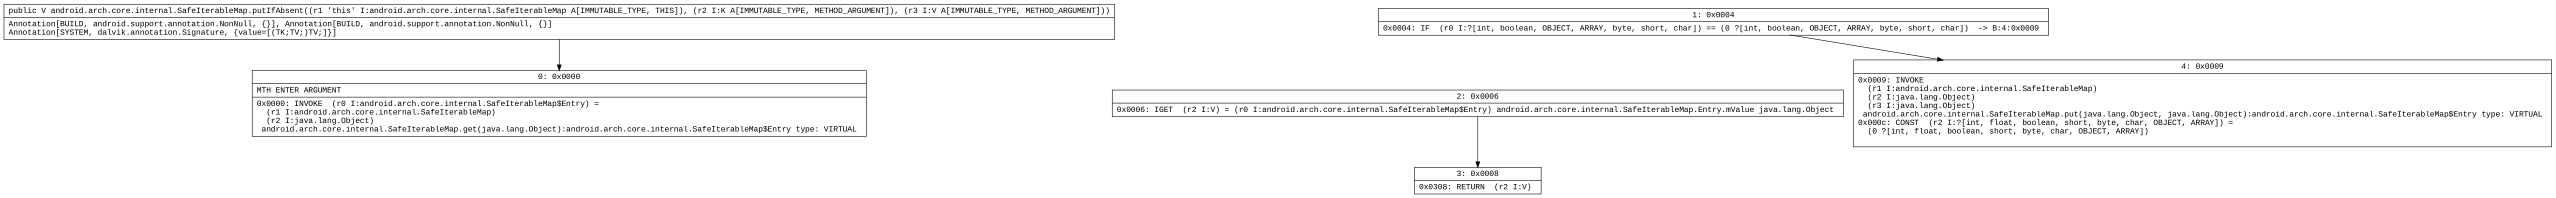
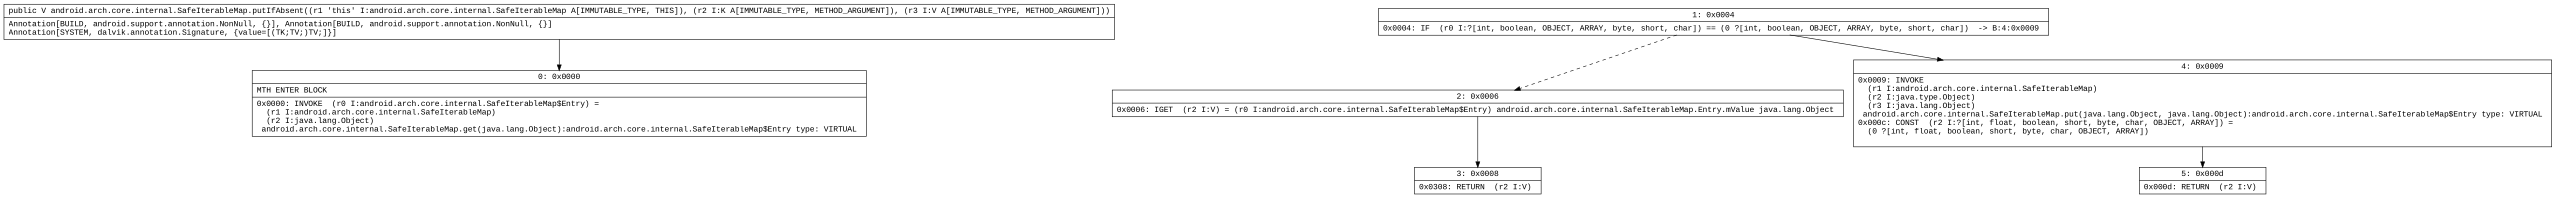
none -> (1598, 62)
(299, 90) -> (292, 90)
(1917, 97) -> (1917, 97)
none -> (2203, 181)
